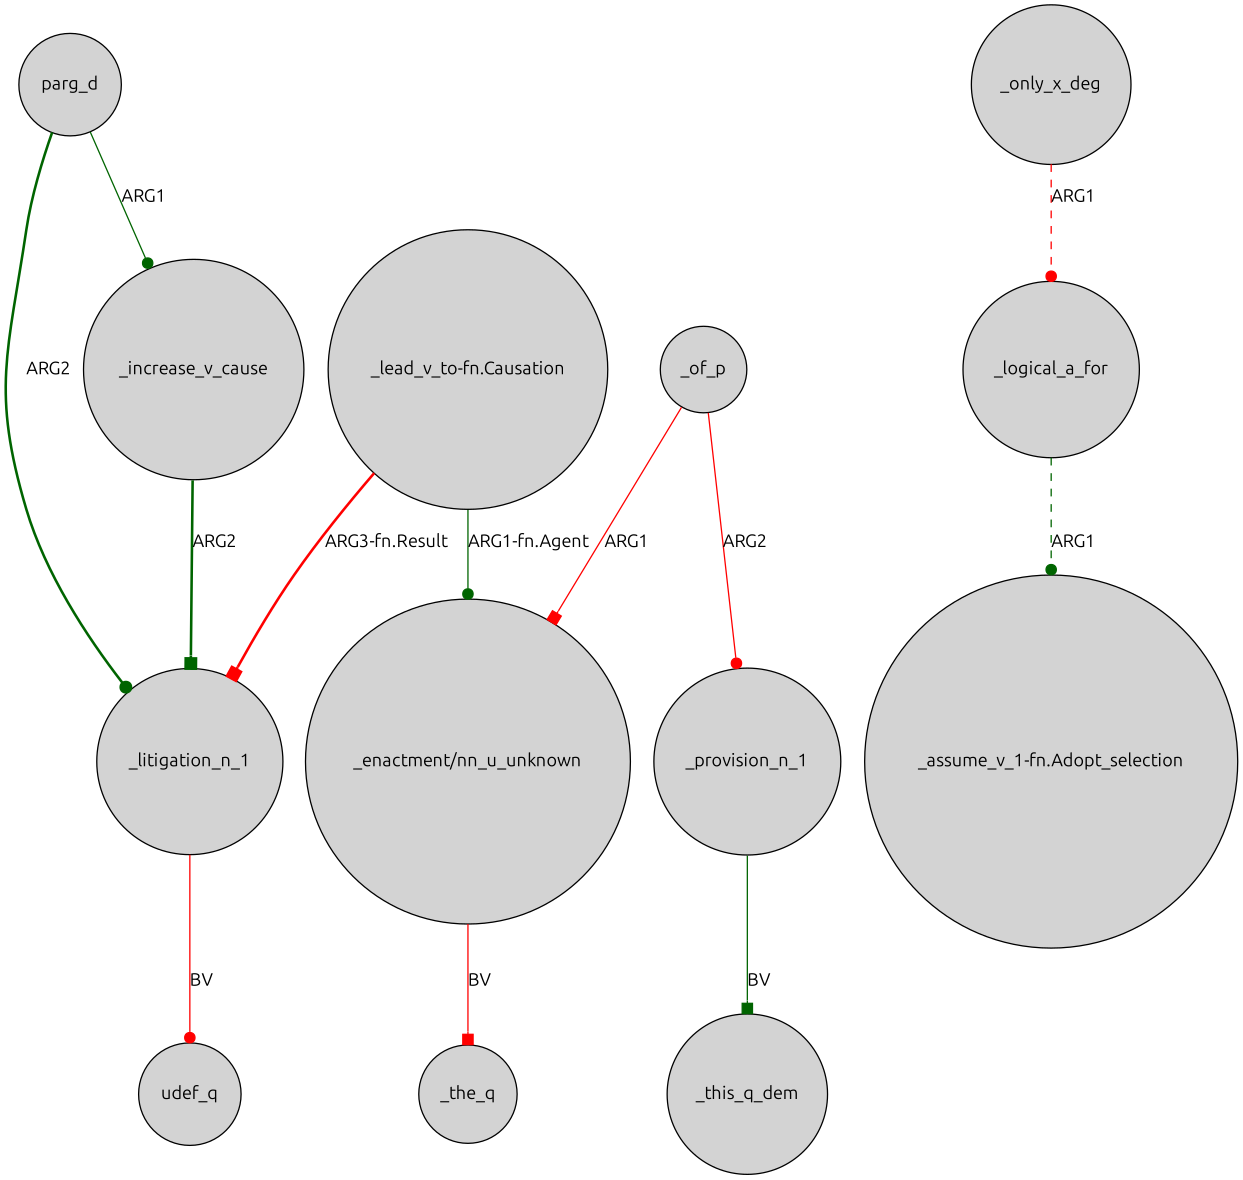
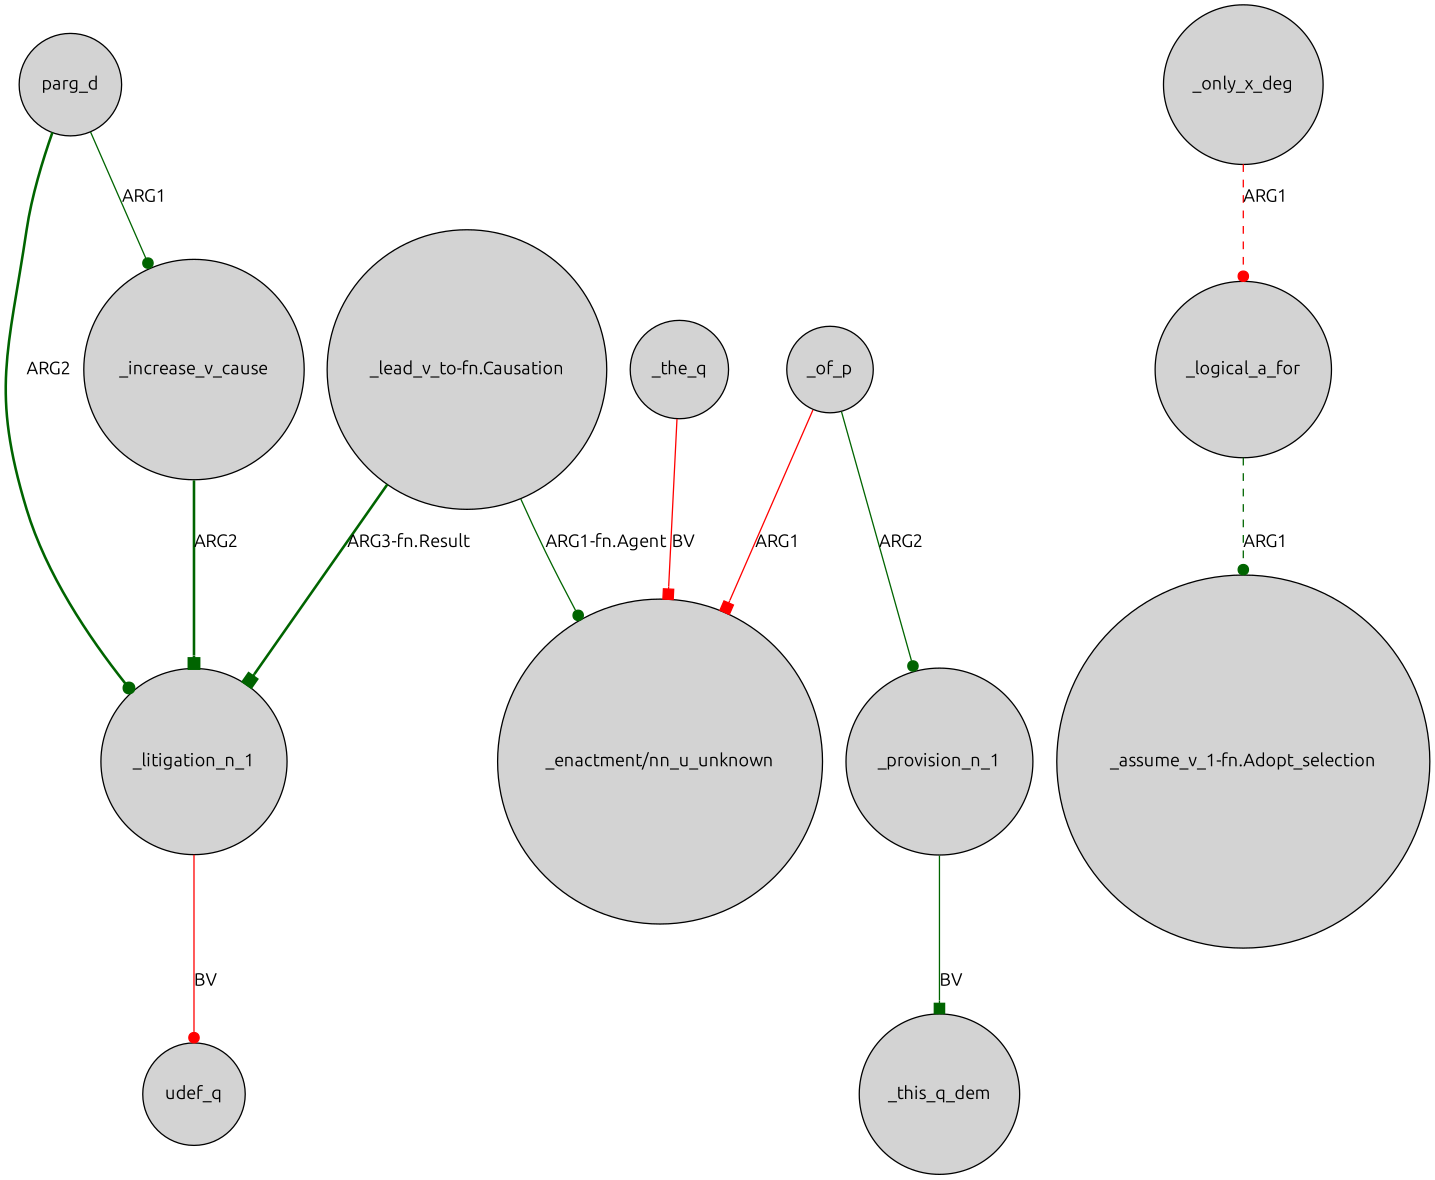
(722, 535) -> (877, 536)
(300, 566) -> (321, 579)
(468, 978) -> (673, 503)
